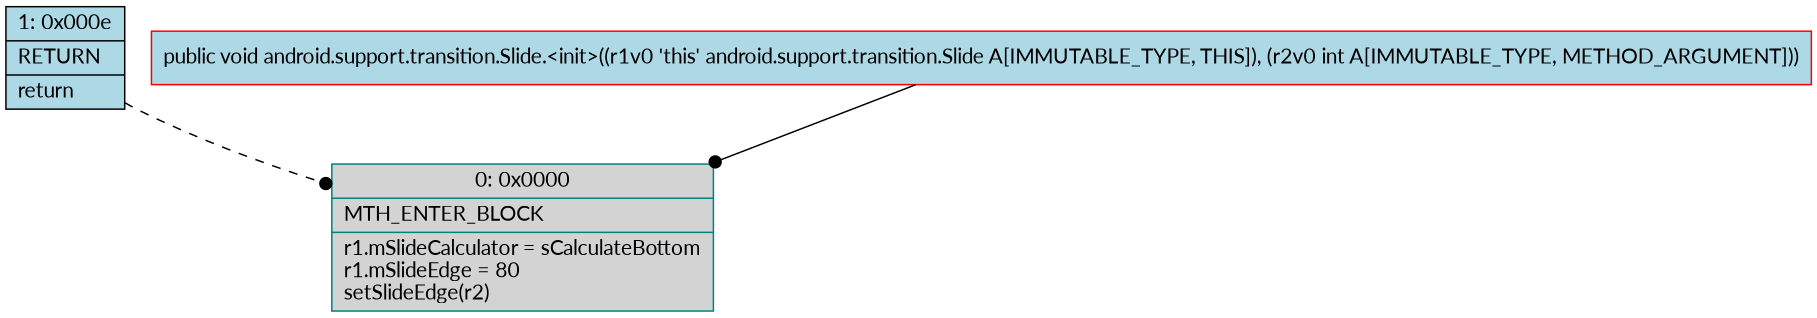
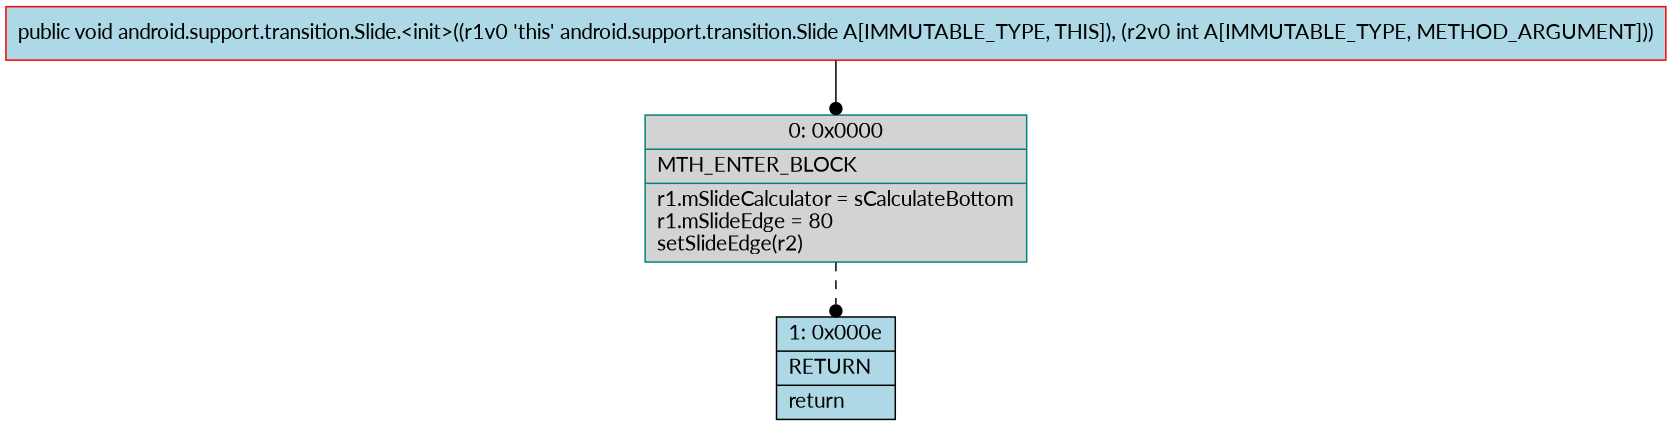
(221, 146) -> (836, 284)
